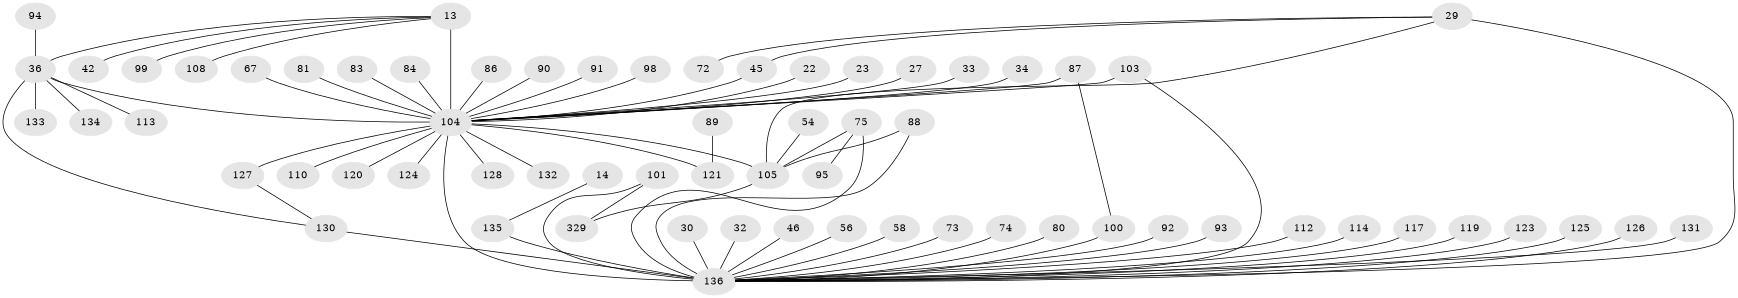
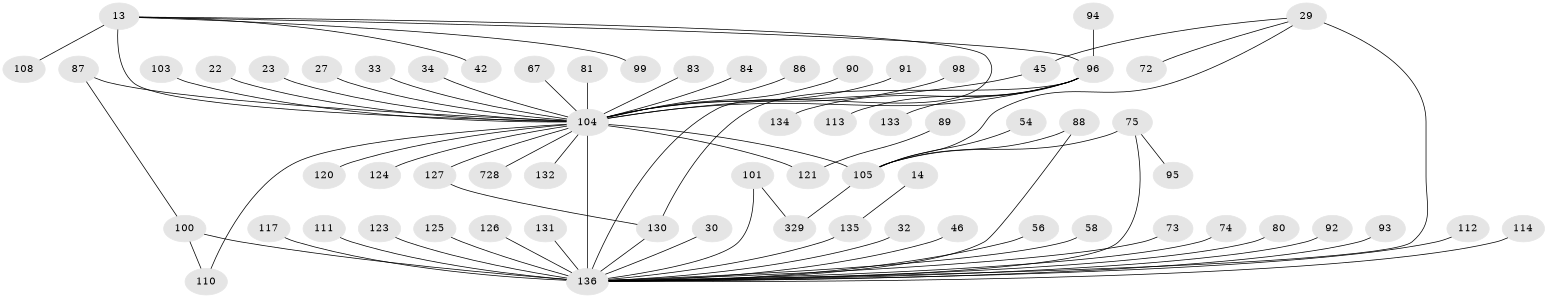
(36, 69) -> (1093, 69)
(493, 176) -> (490, 176)
(1255, 229) -> (986, 57)
(1470, 229) -> (324, 229)
none -> (195, 255)
